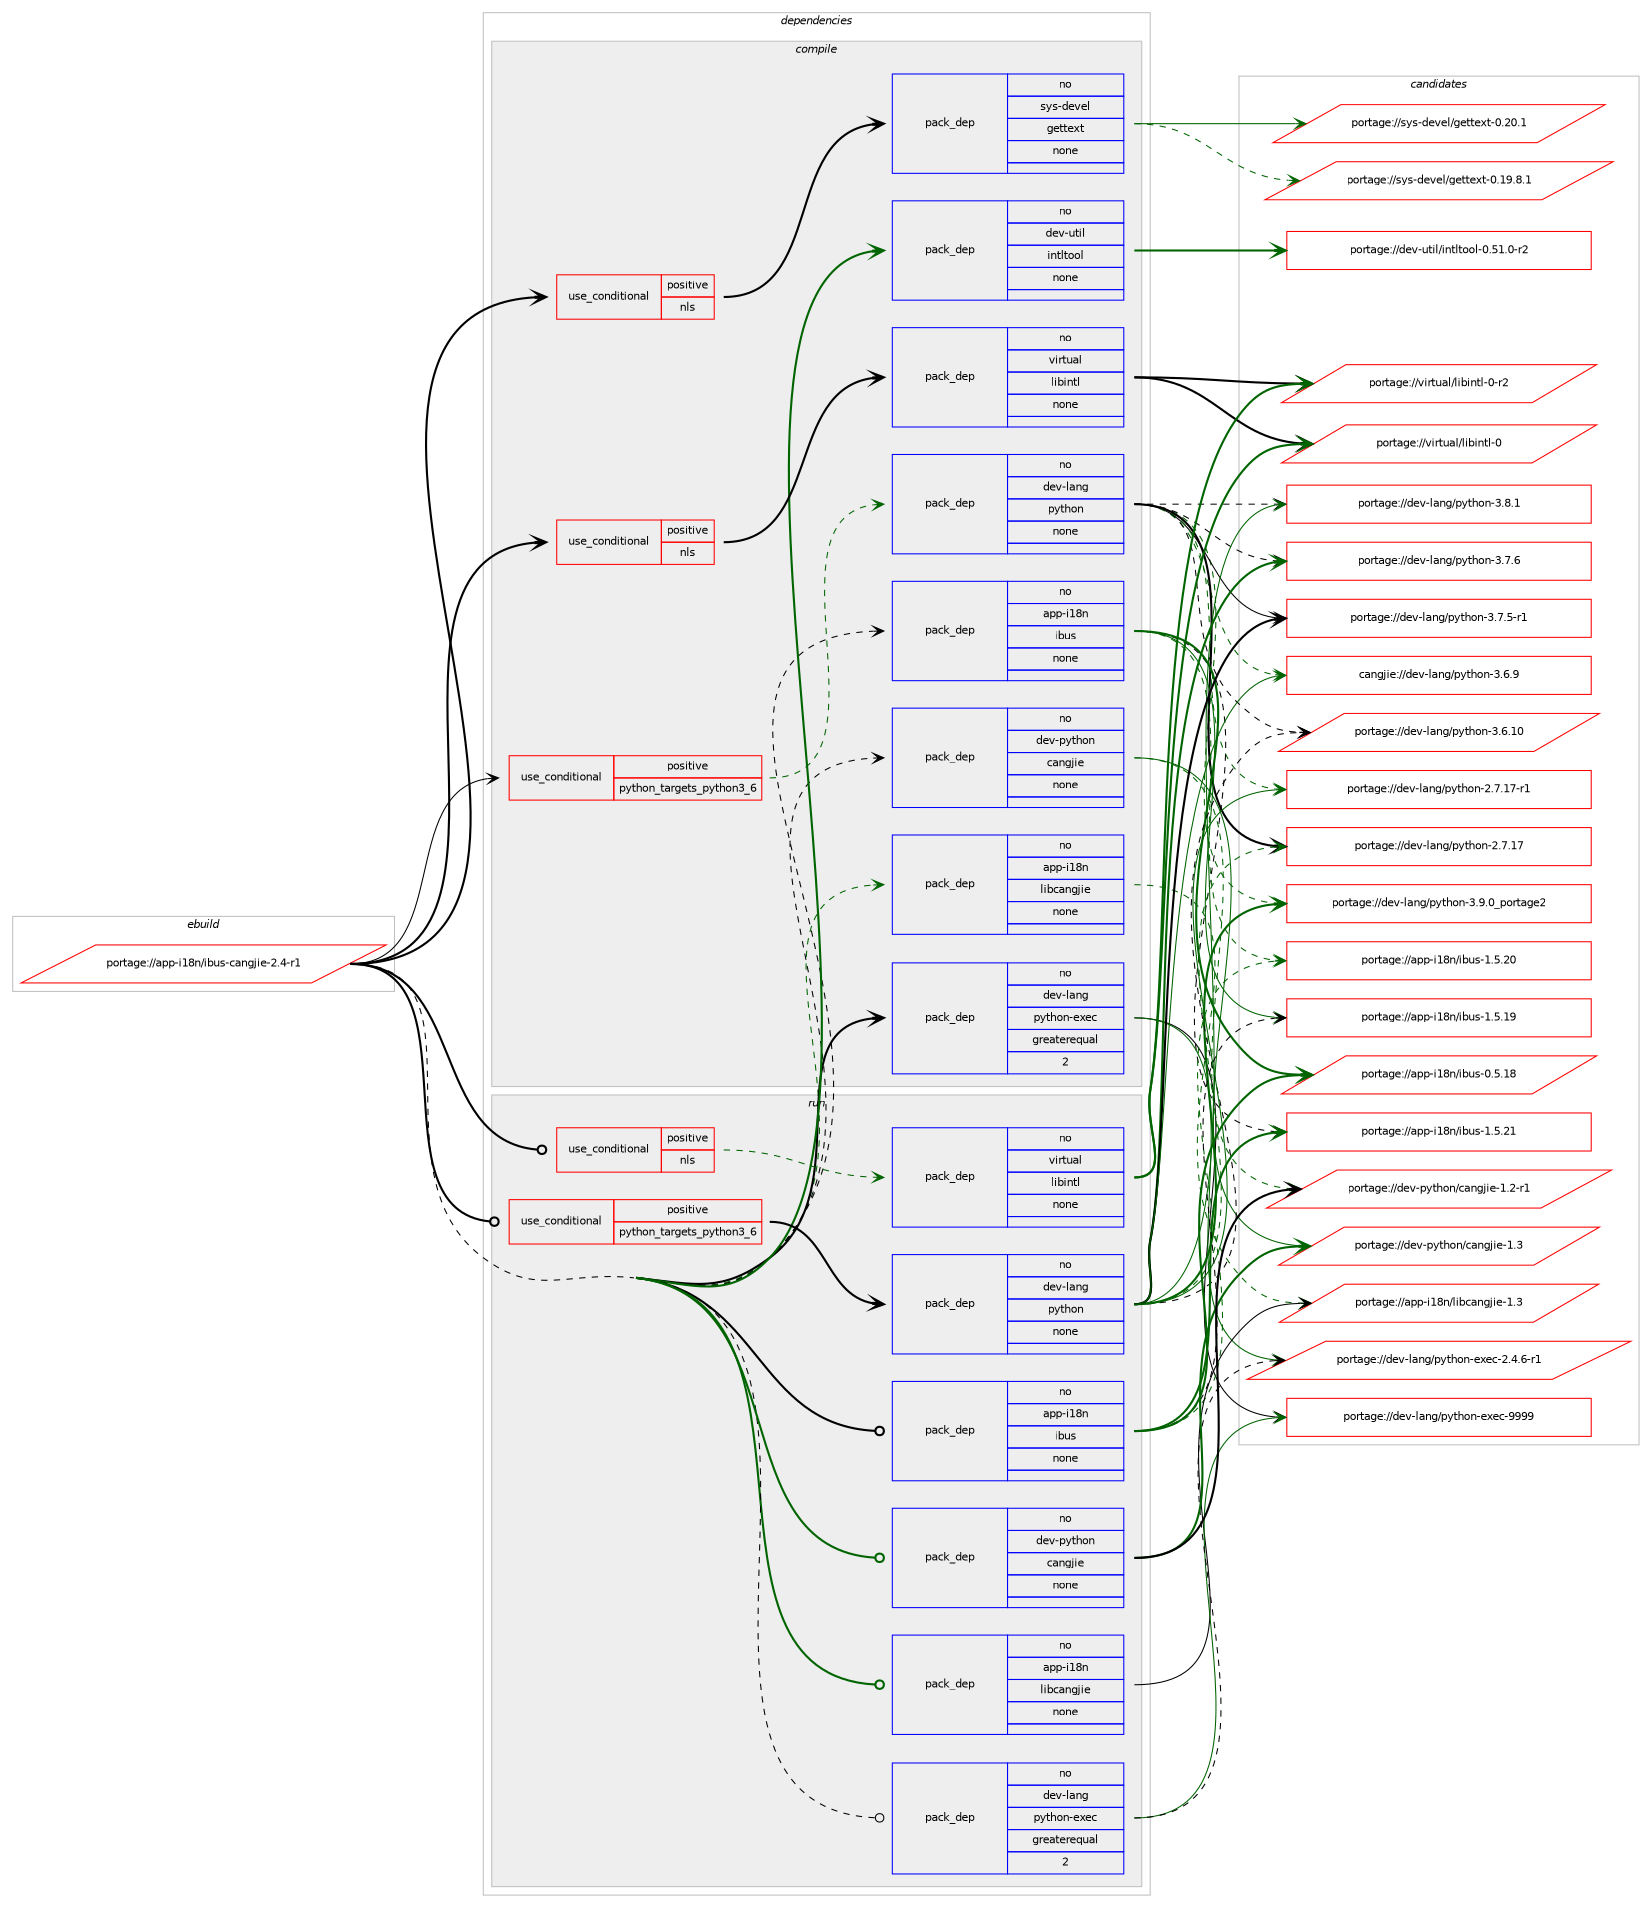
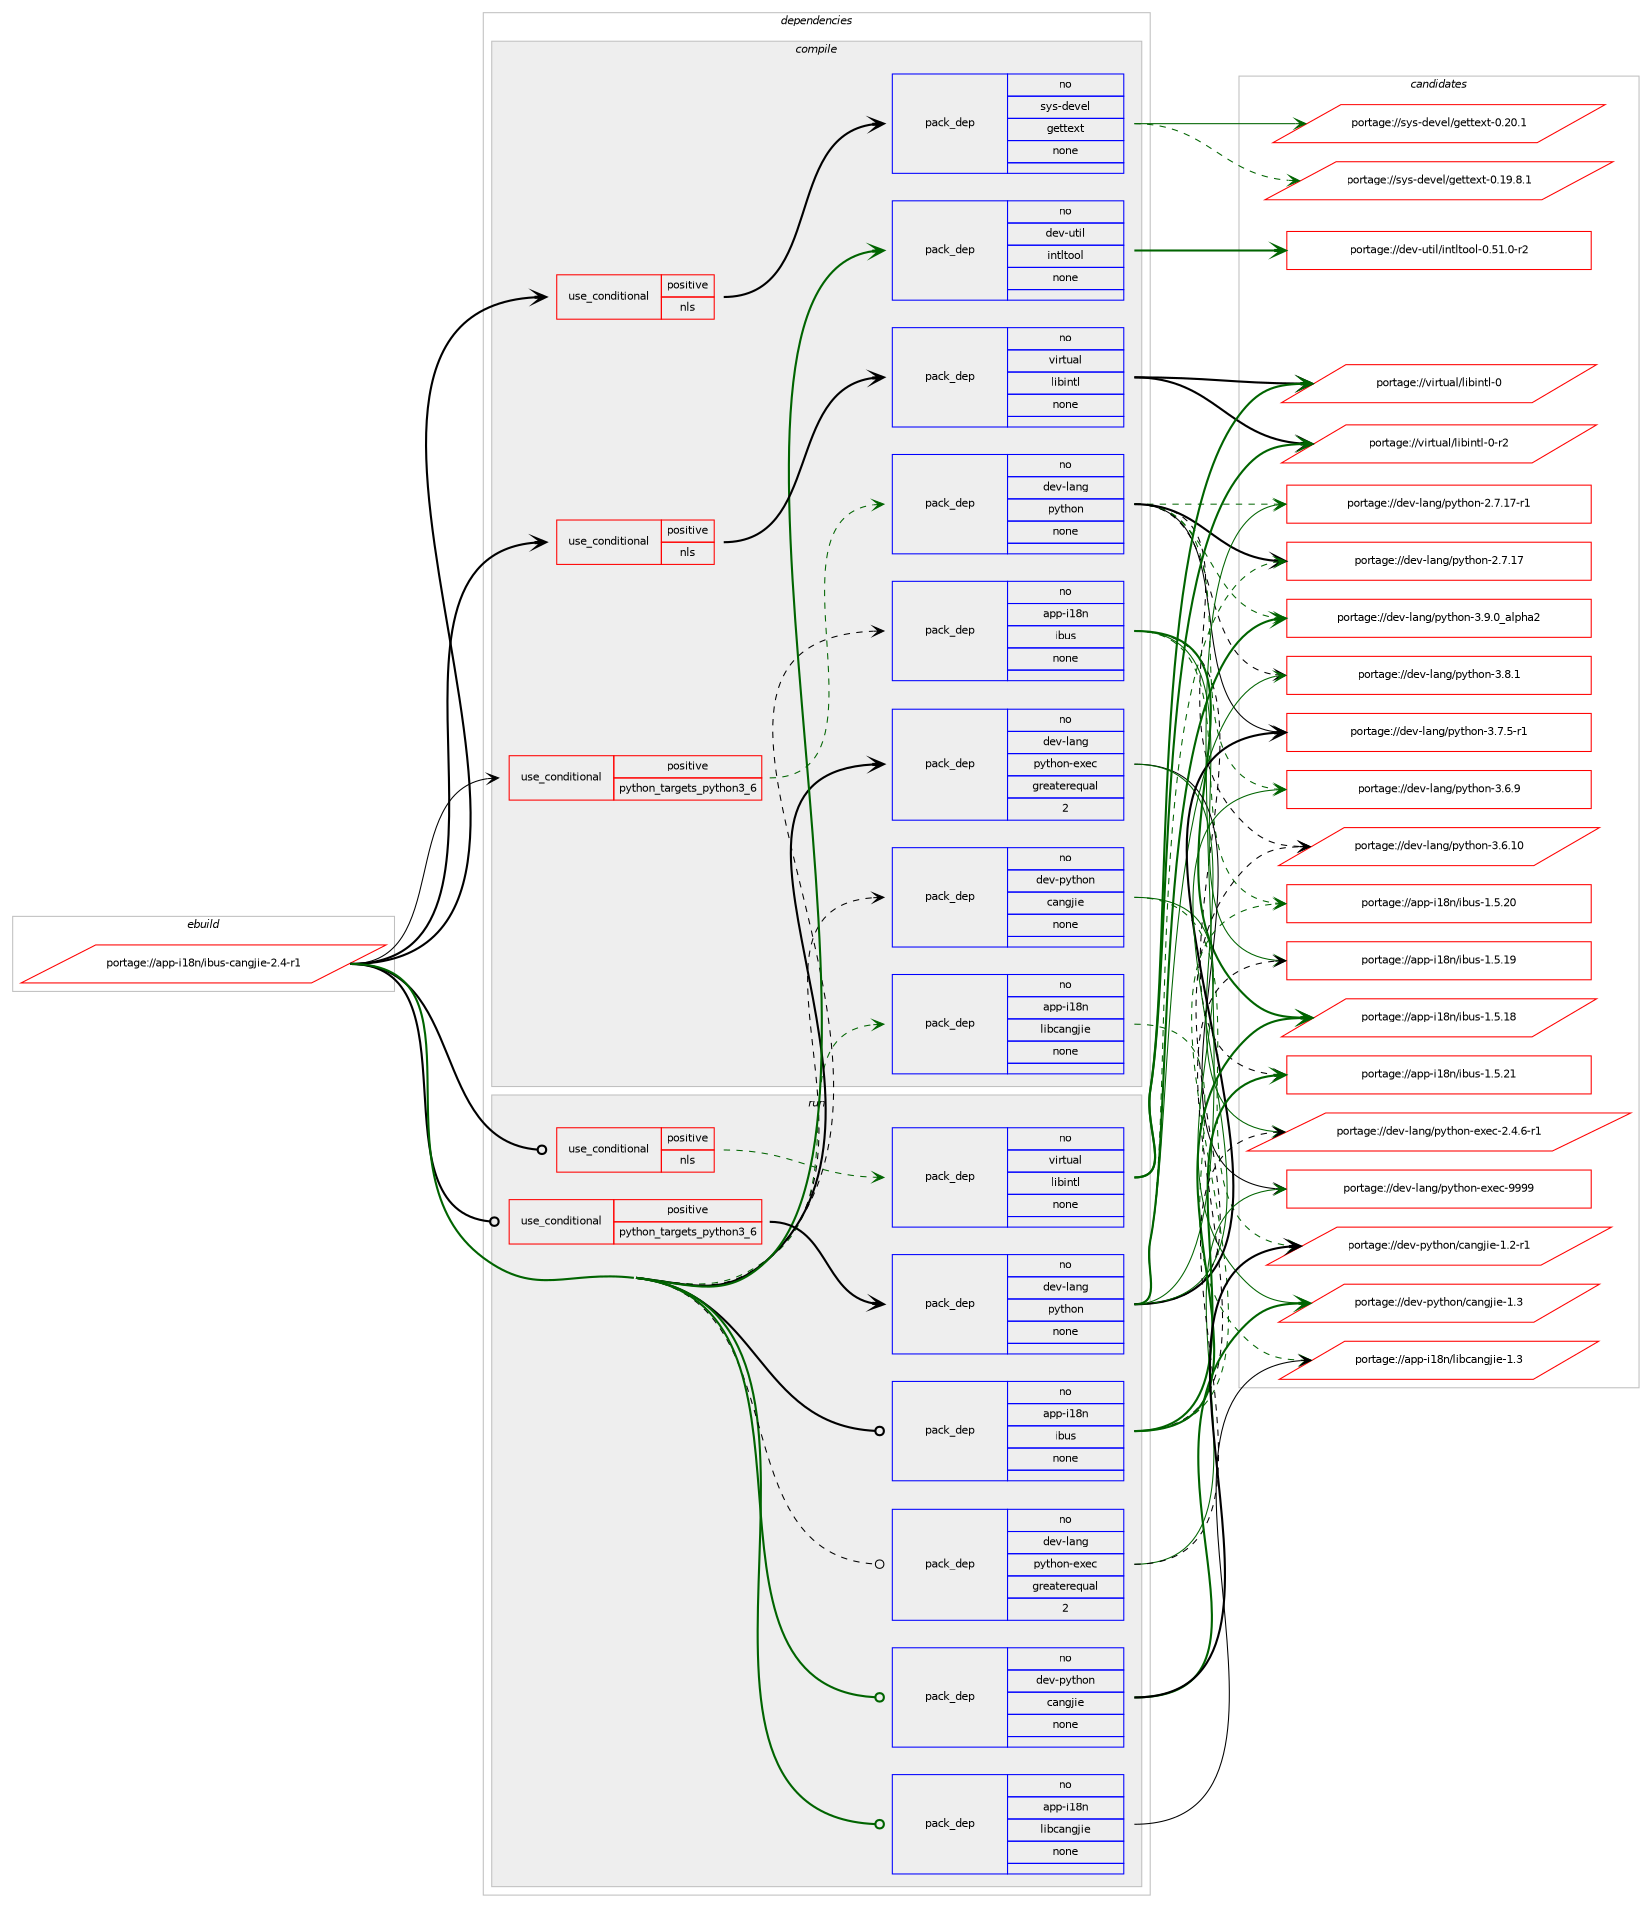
(1439, 561) -> none
(1439, 675) -> (1439, 790)
(1439, 904) -> (1439, 618)
(1439, 1075) -> (1439, 1018)
